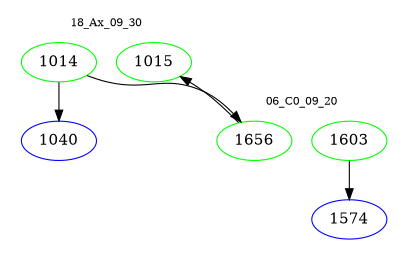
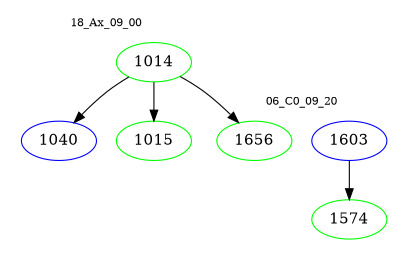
(106, 23) -> (106, 23)
(215, 101) -> (154, 96)
(349, 141) -> (349, 141)
(349, 219) -> (349, 219)
